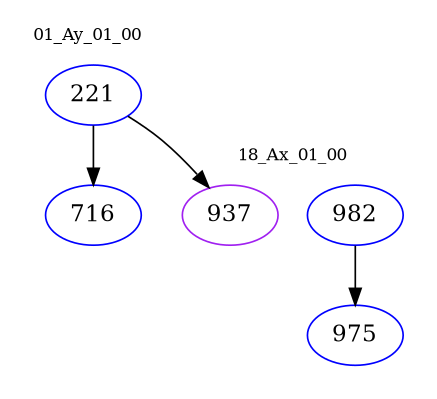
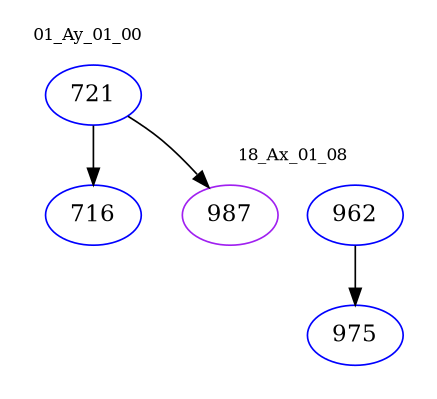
(93, 95) -> (93, 95)
(293, 156) -> (293, 156)
(230, 215) -> (230, 215)
(355, 215) -> (355, 215)
